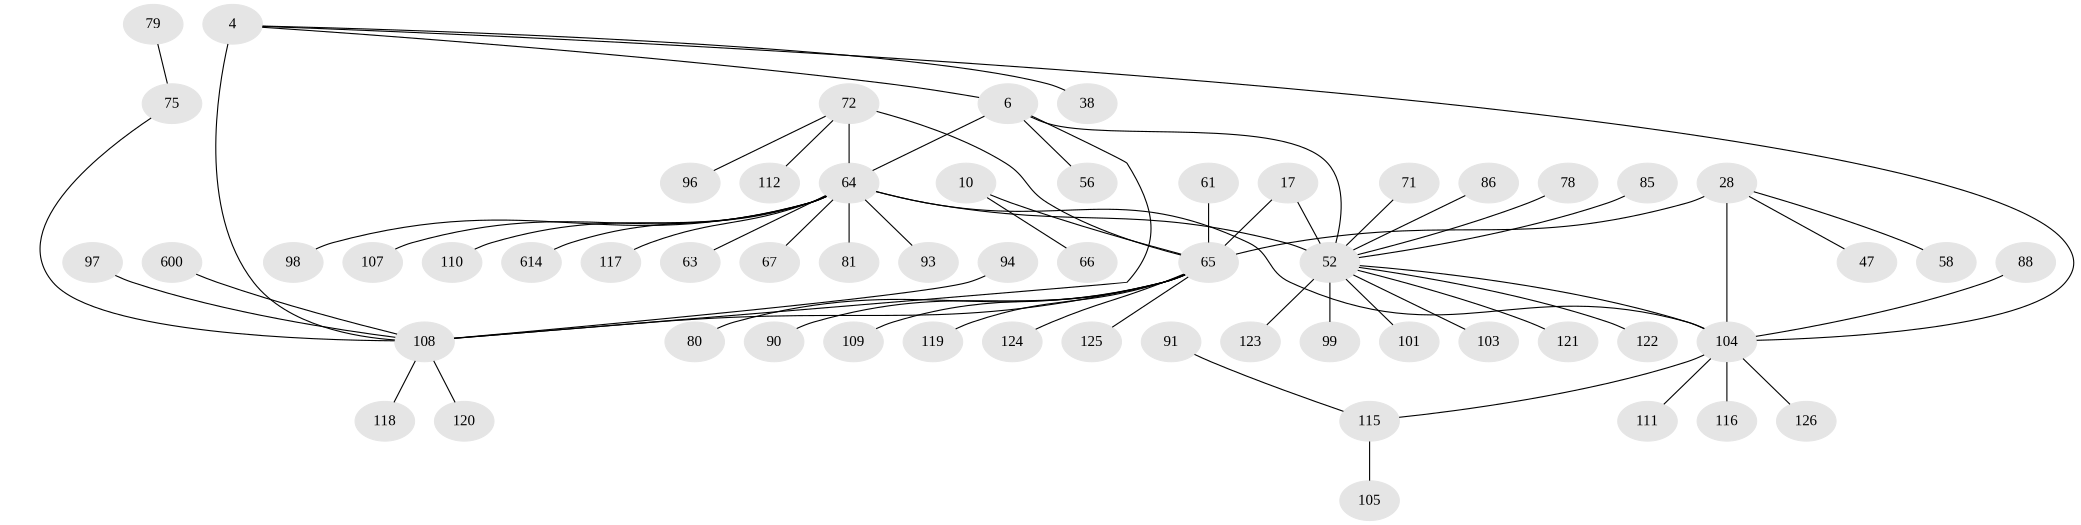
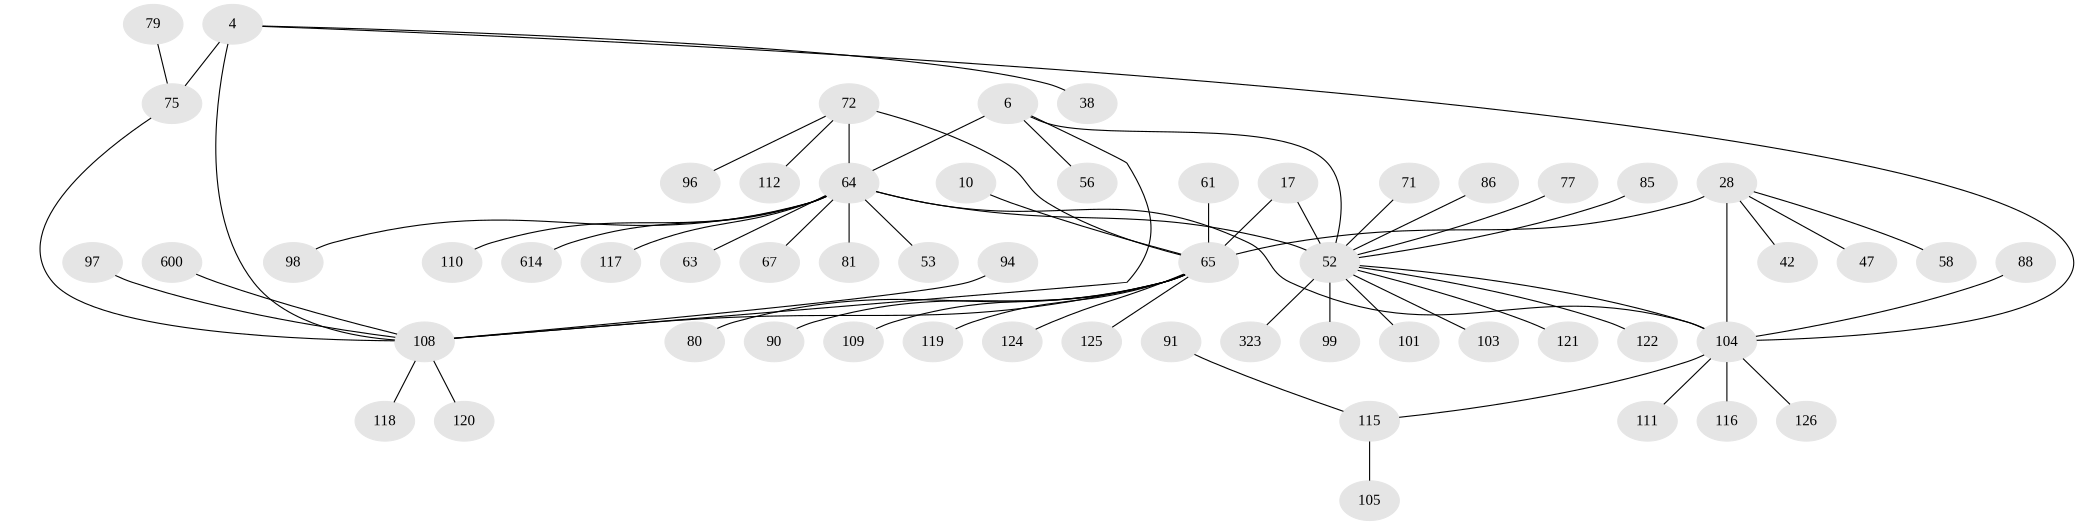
(621, 56) -> (202, 64)
(1568, 183) -> (1568, 183)
(373, 262) -> none
(928, 262) -> (928, 262)
(1087, 262) -> none
none -> (1788, 262)
(1251, 342) -> (1251, 342)
